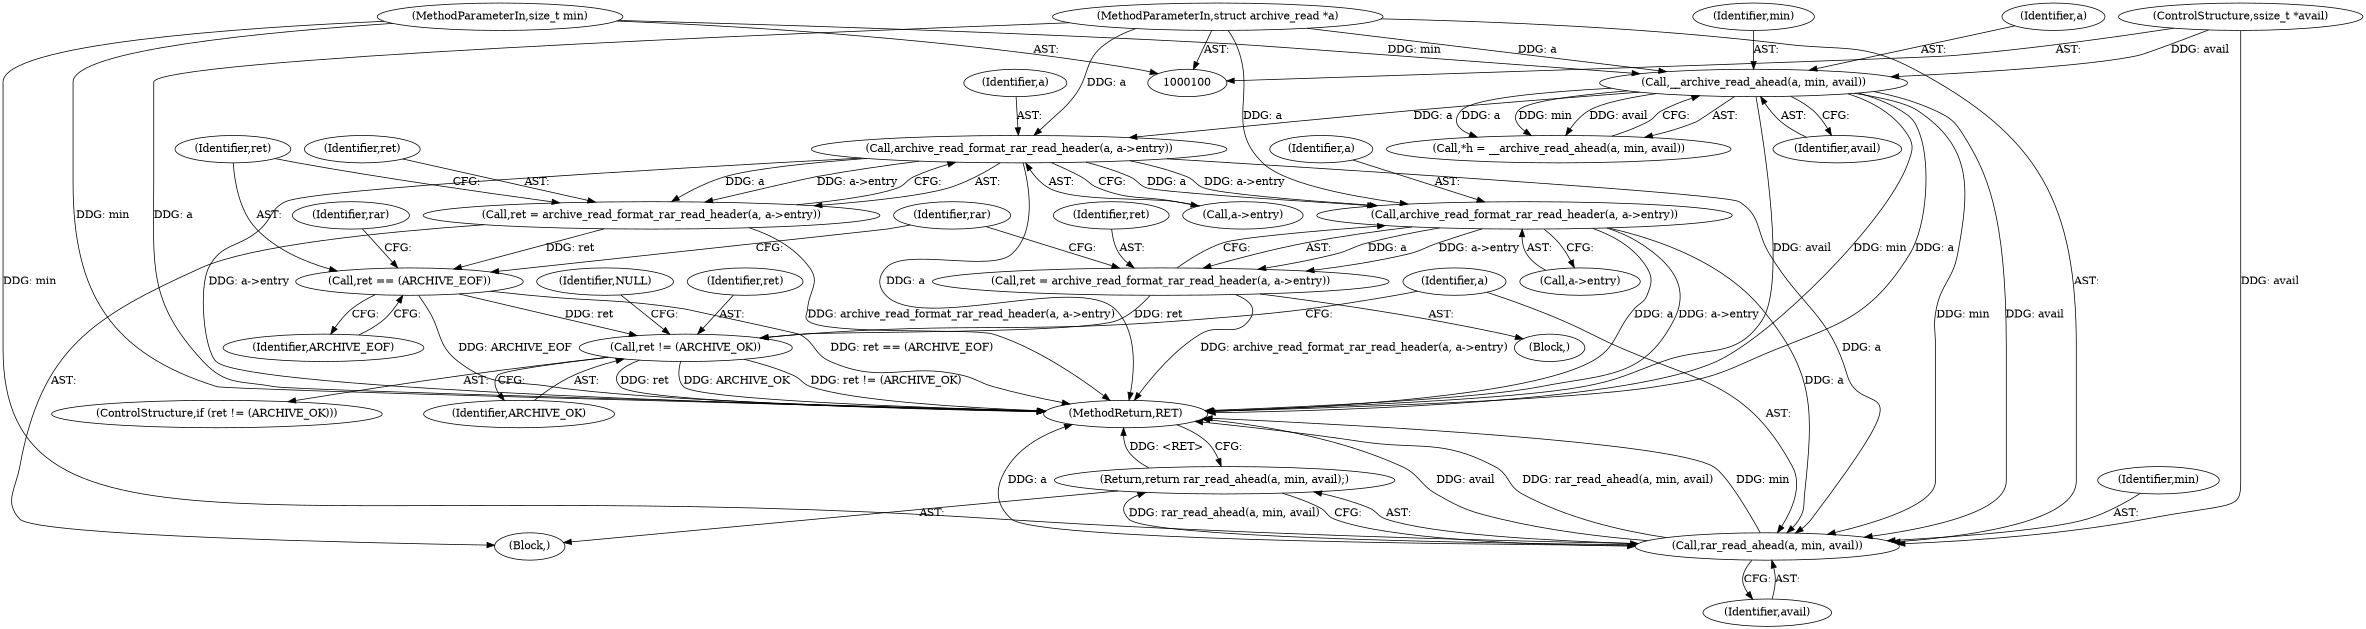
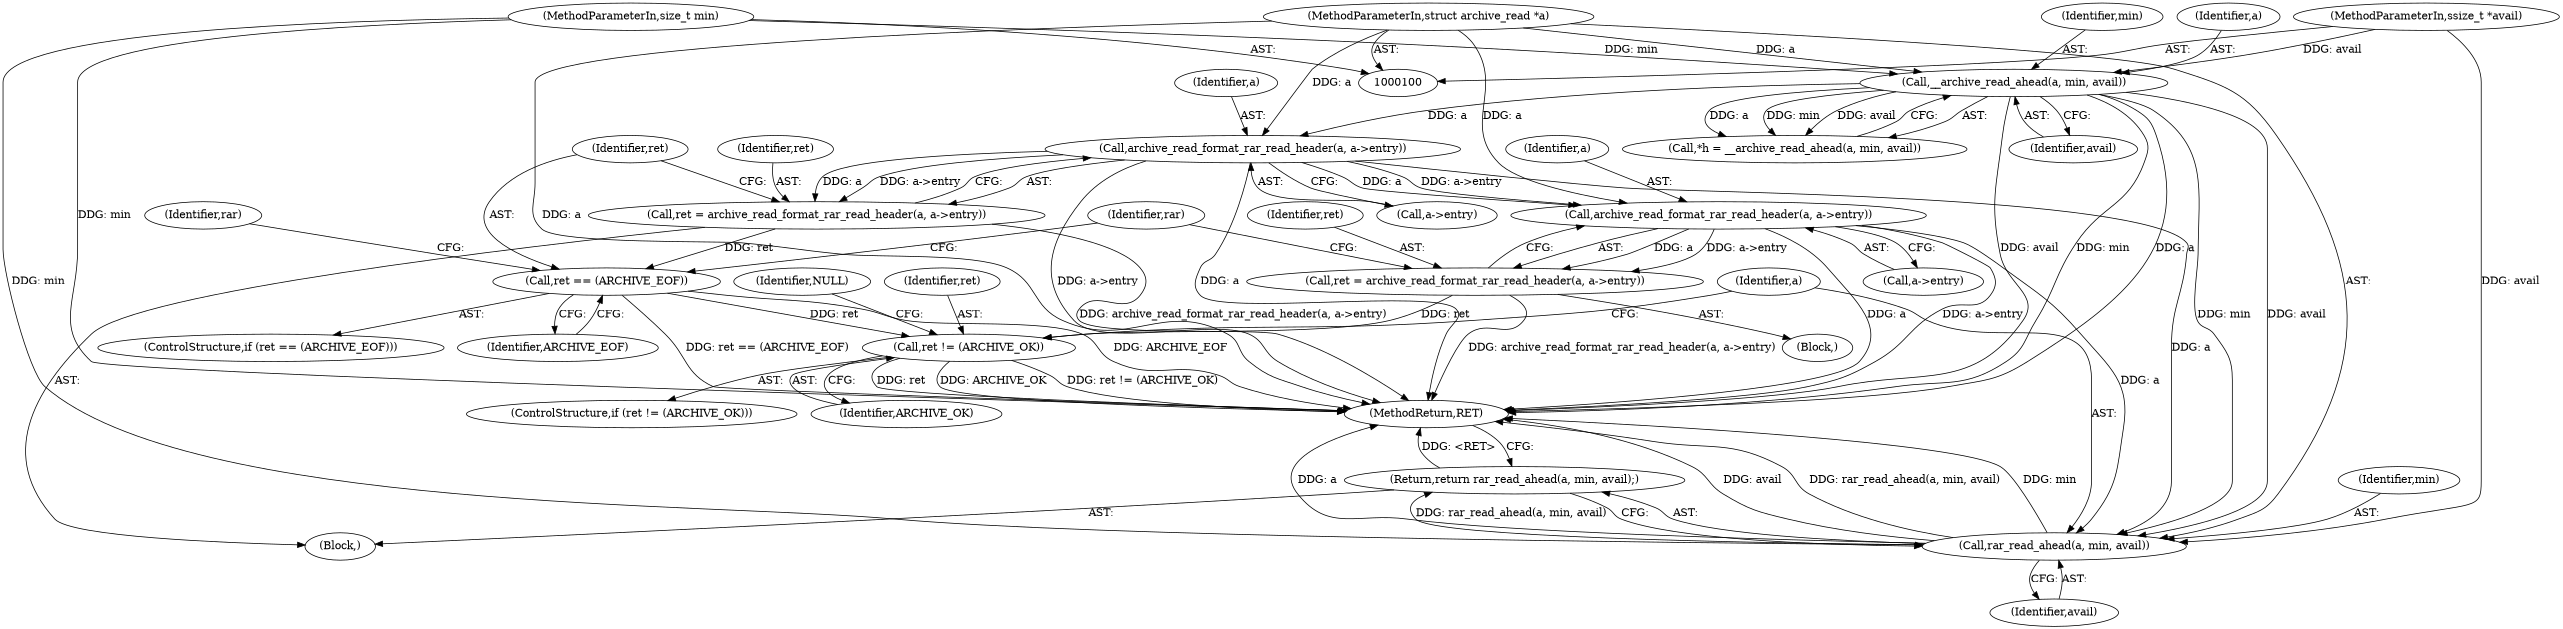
(2241, 17) -> (2426, 17)
none -> (271, 348)
